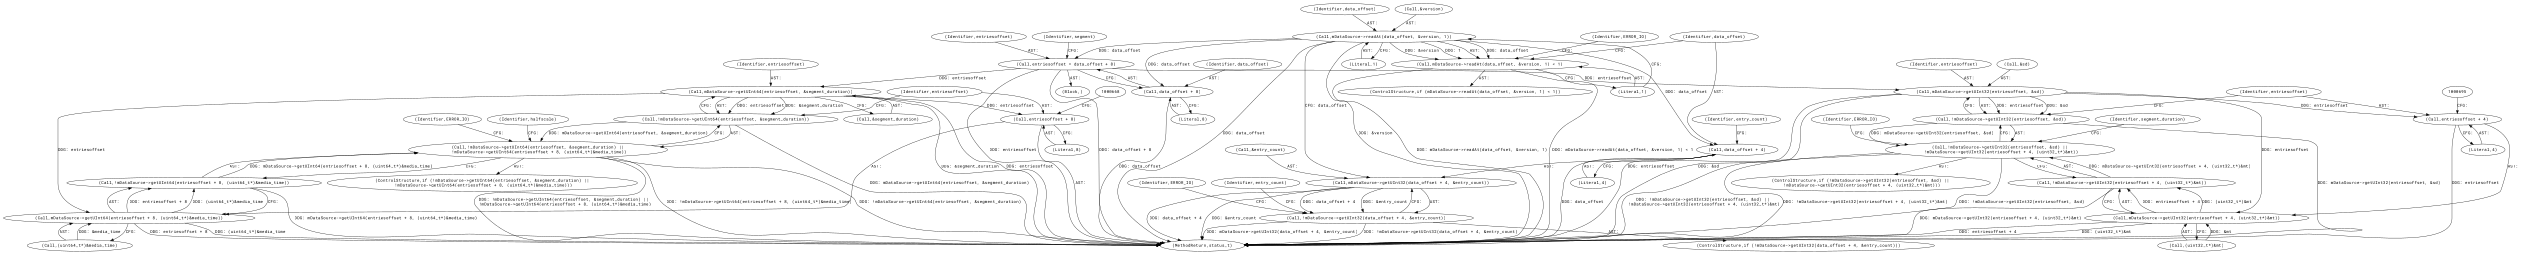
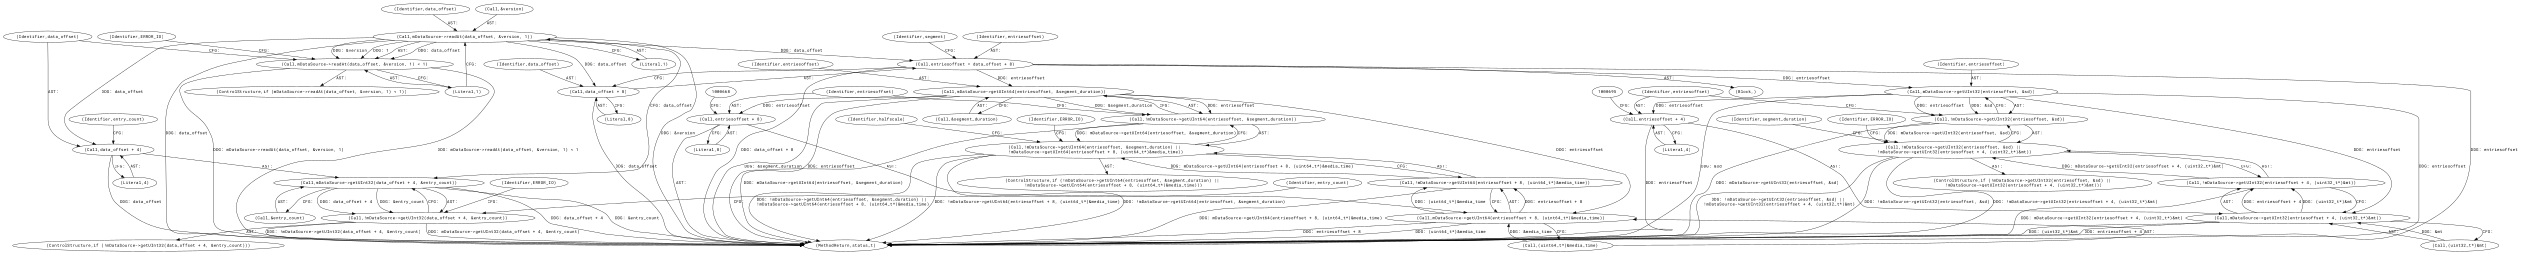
(2017, 64) -> none
none -> (307, 195)
